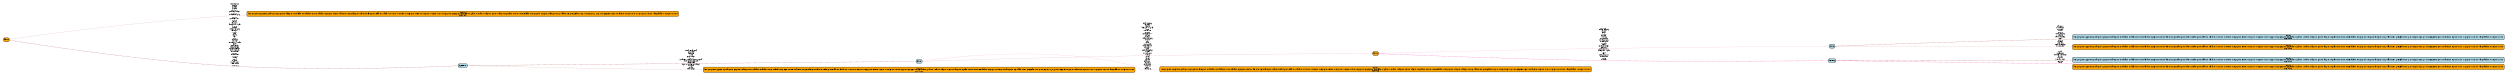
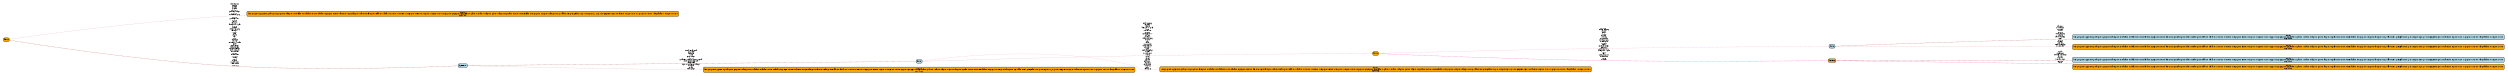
(1832, 61) -> (1832, 61)
